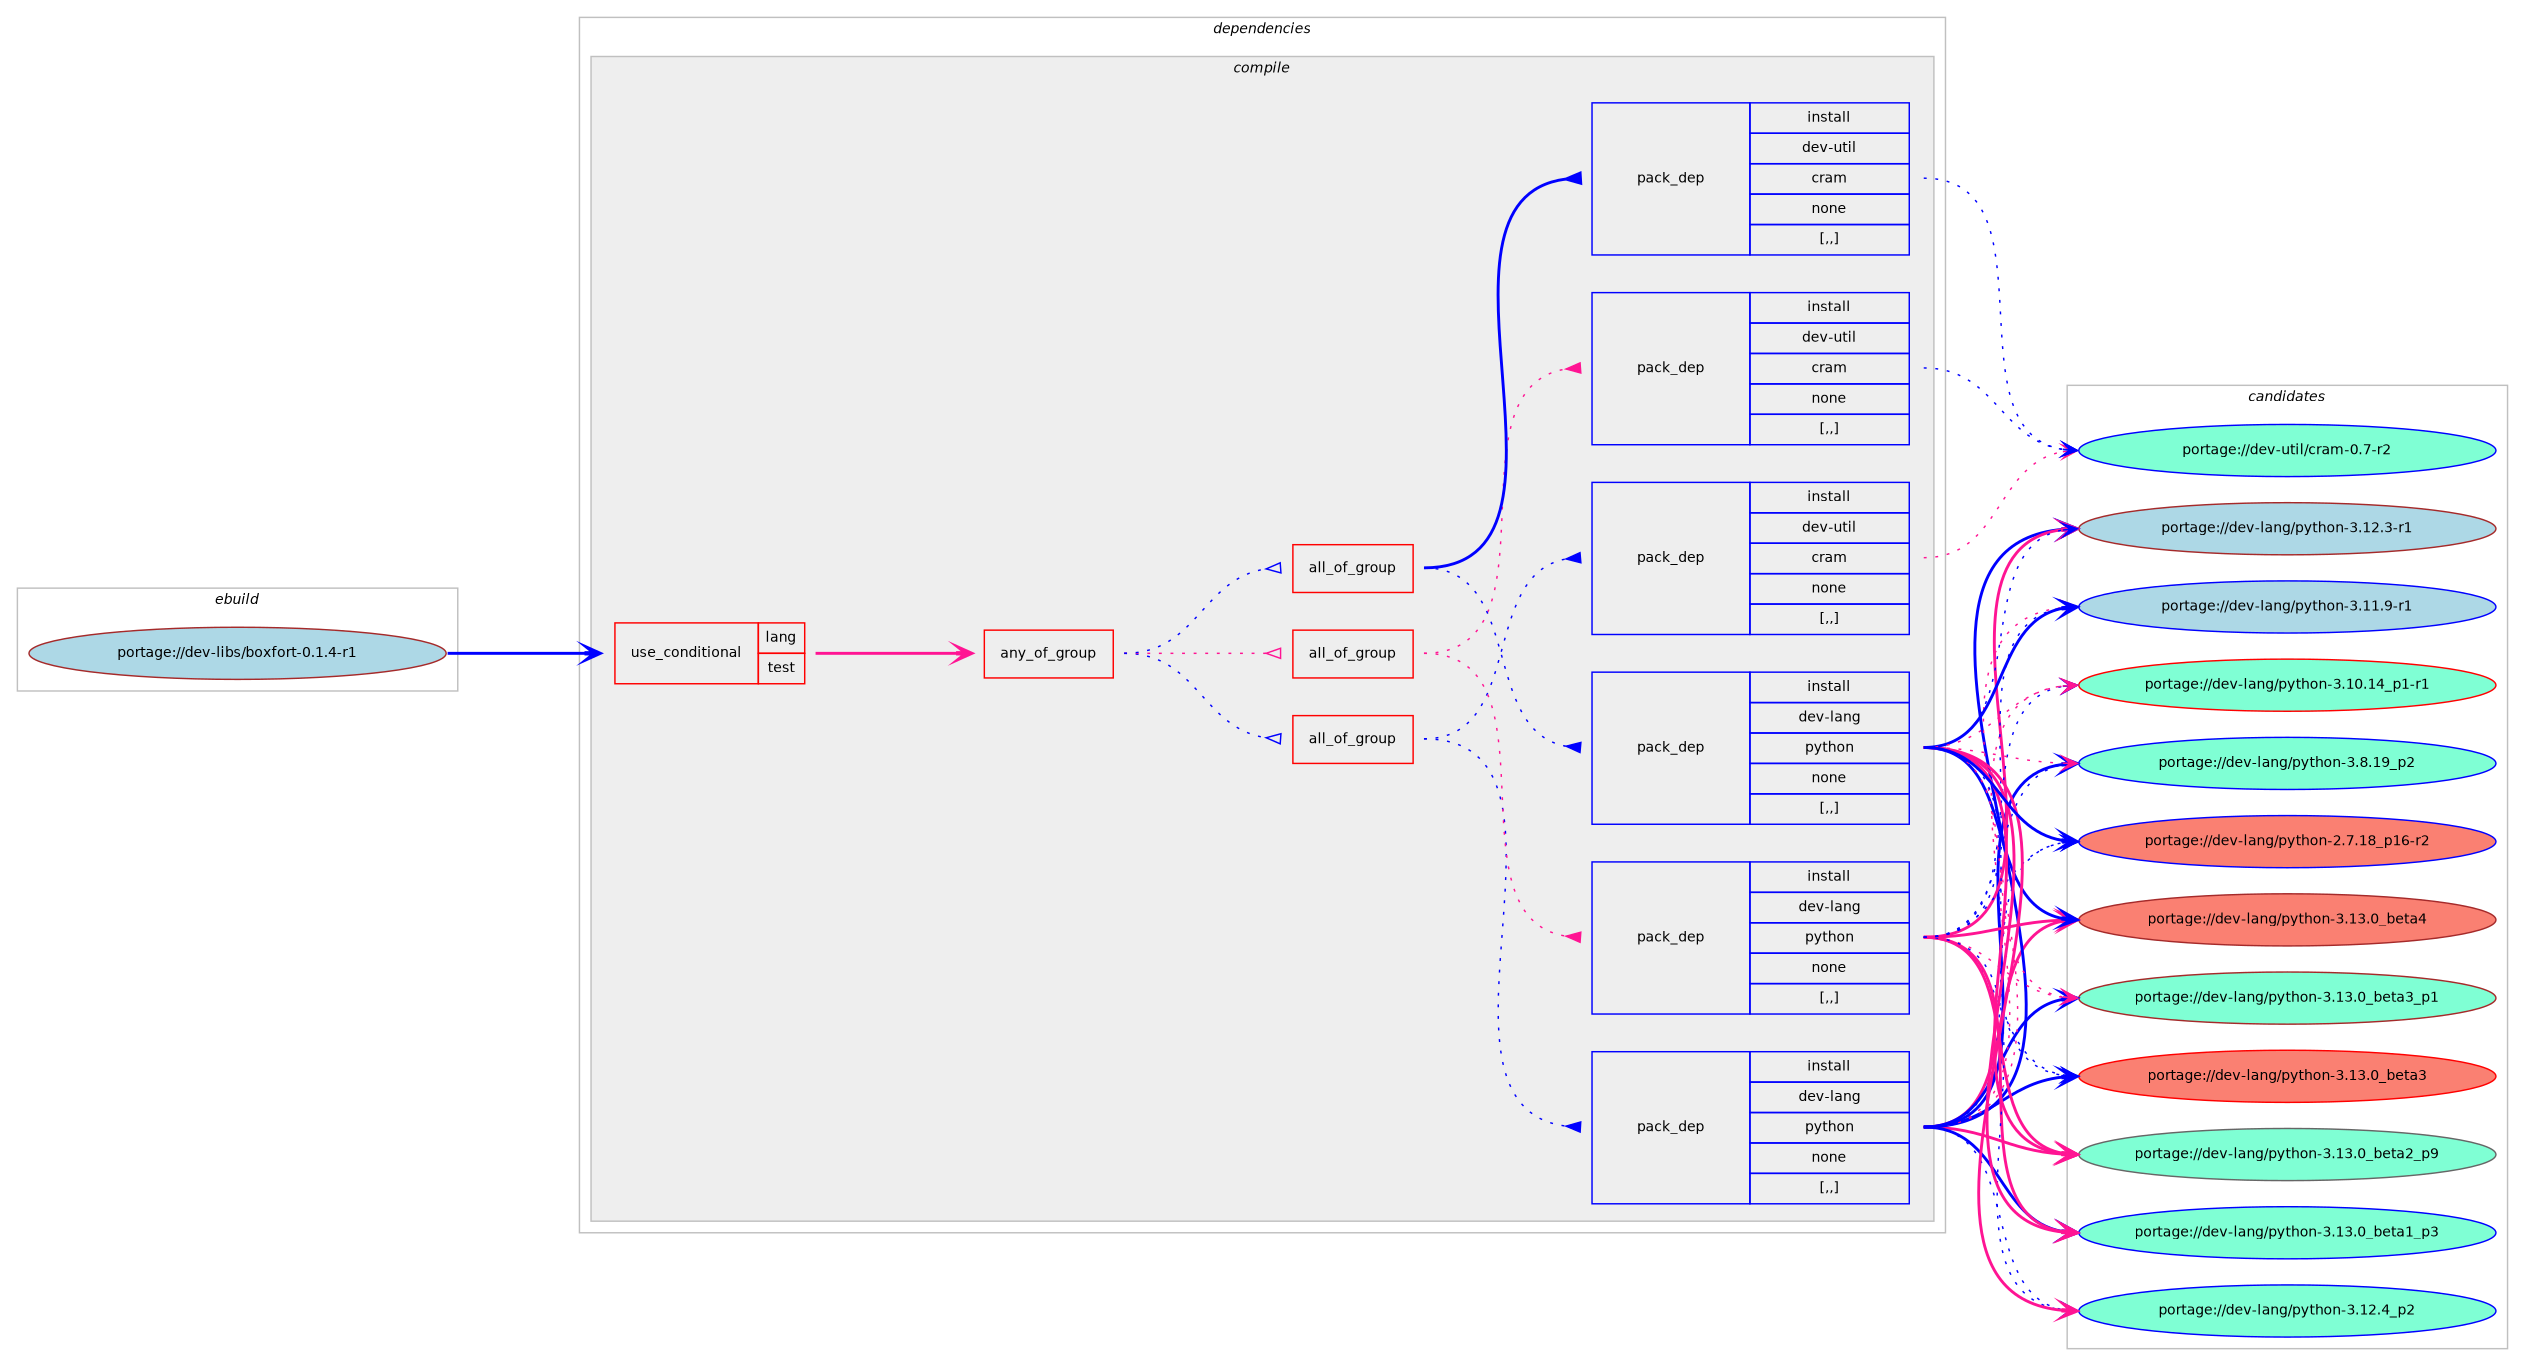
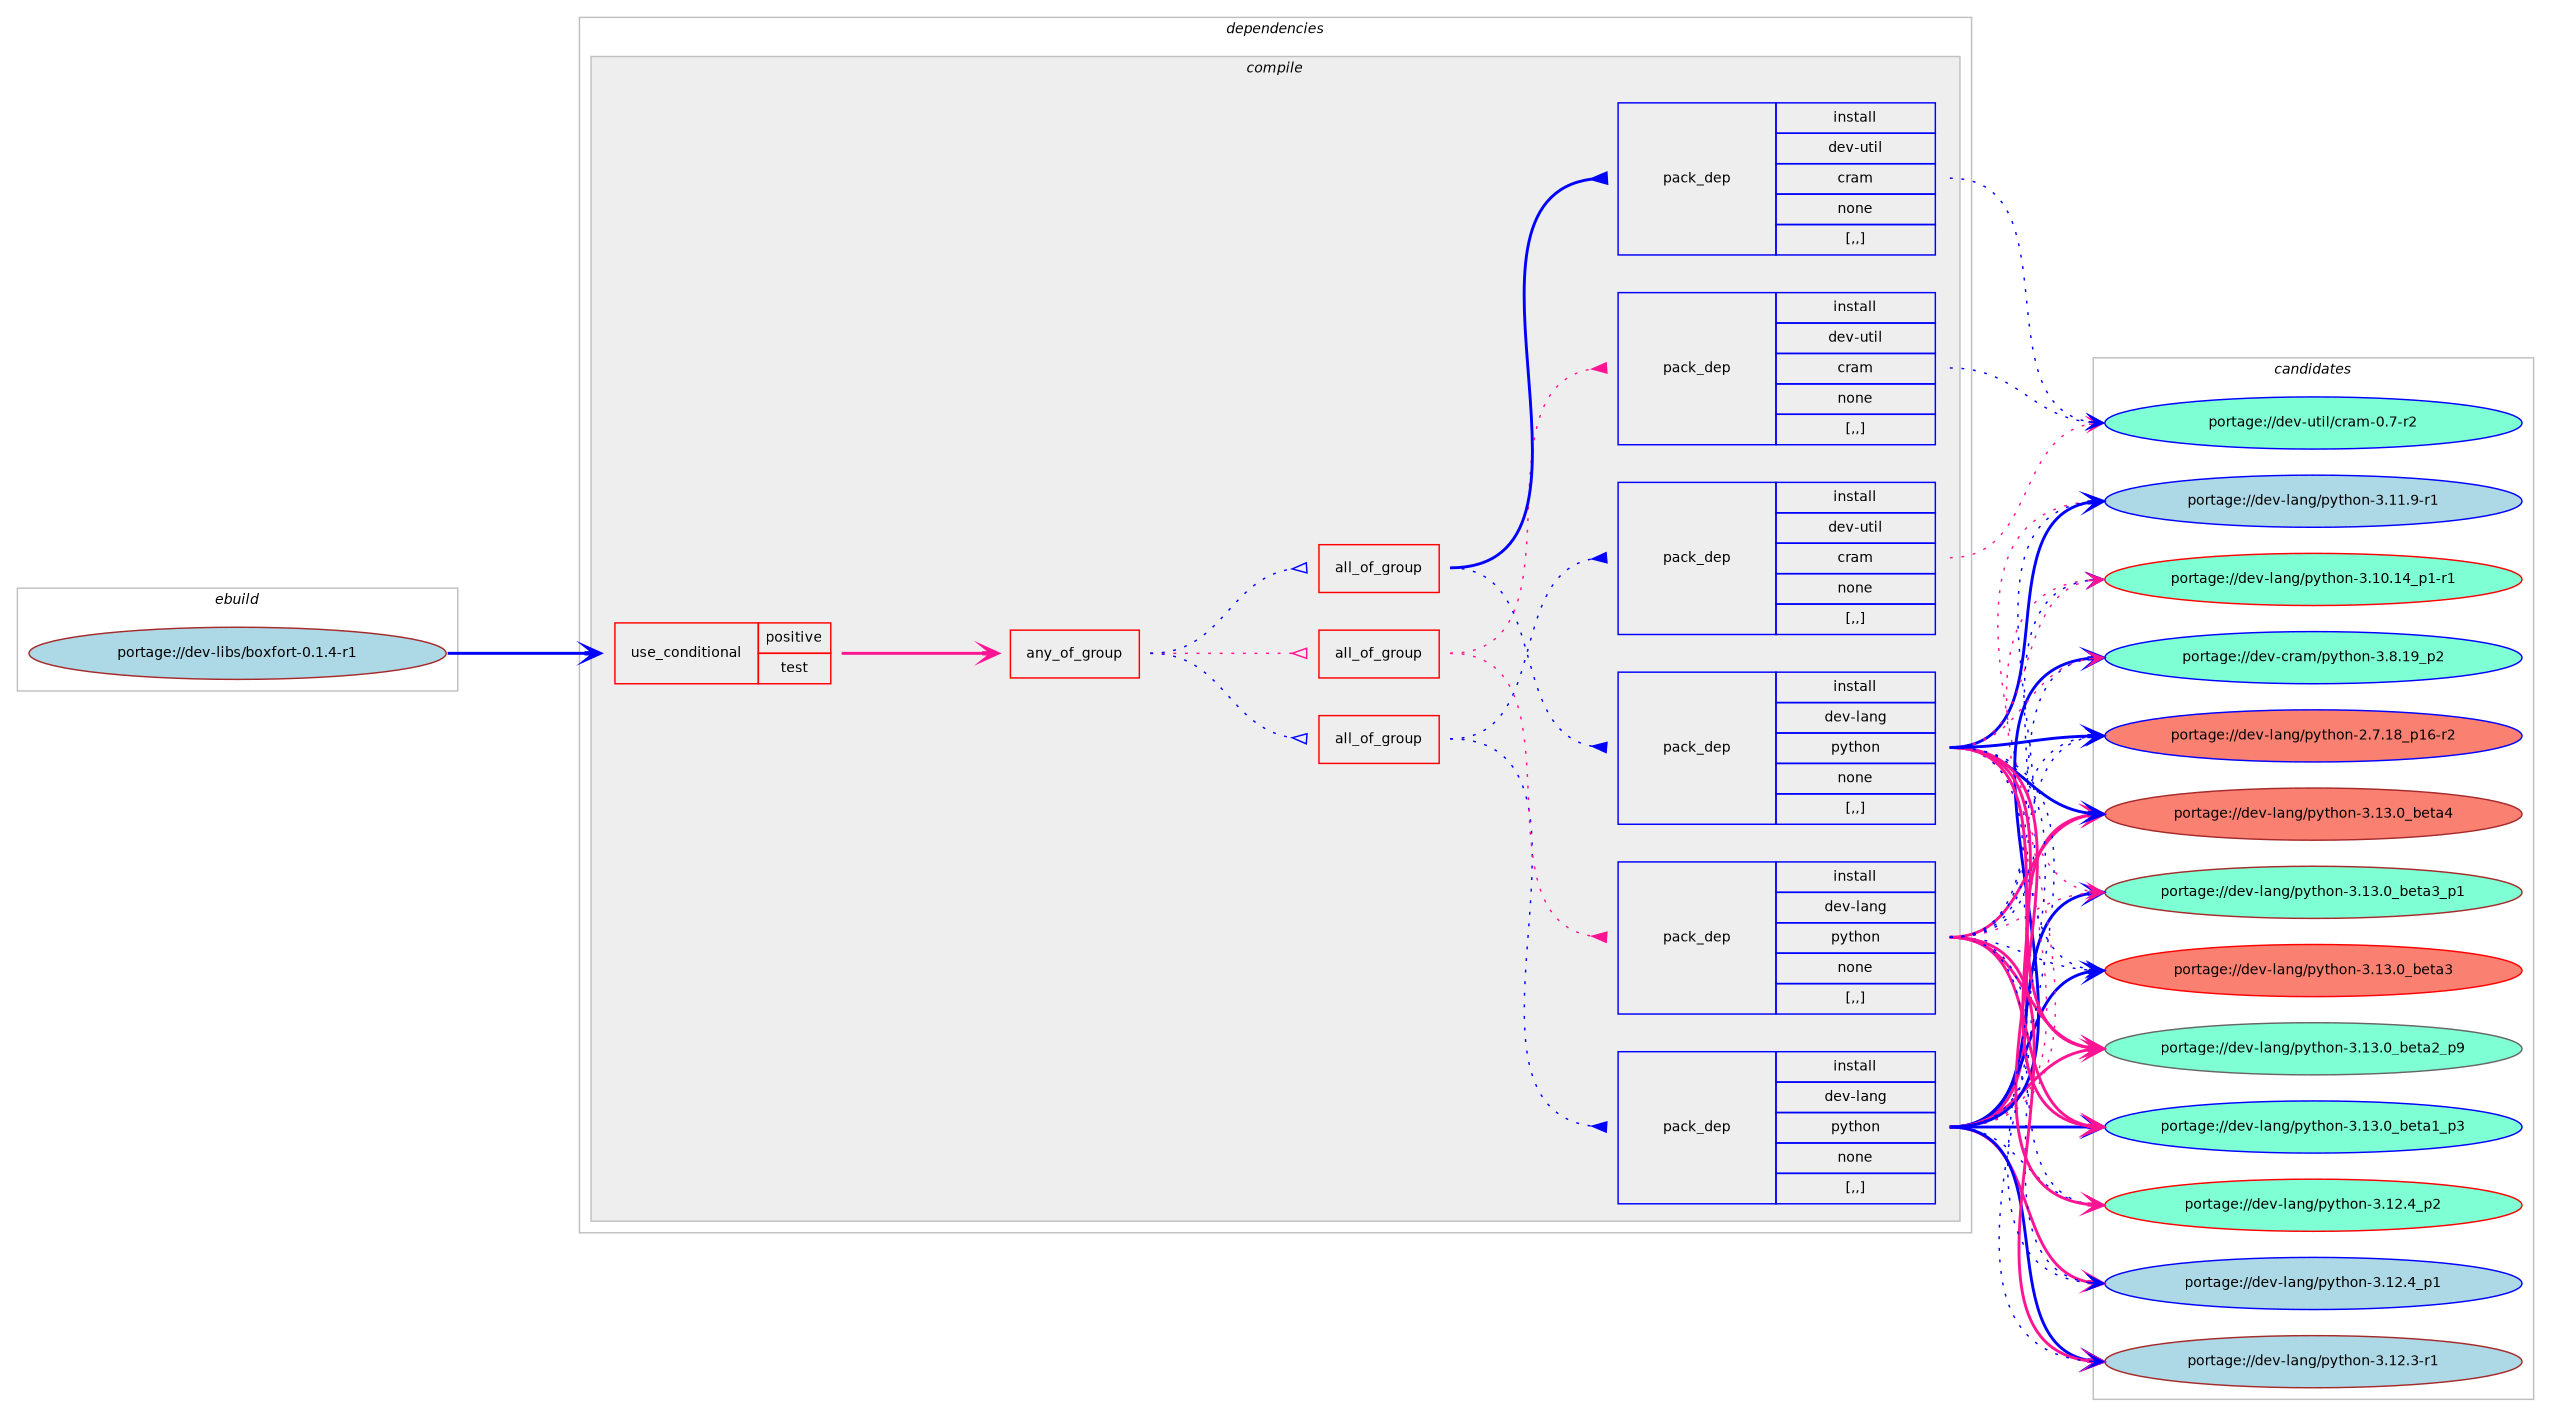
(782, 637) -> (795, 637)
(2287, 763) -> (2313, 658)
none -> (2313, 1283)
(2287, 1311) -> (2313, 1205)
